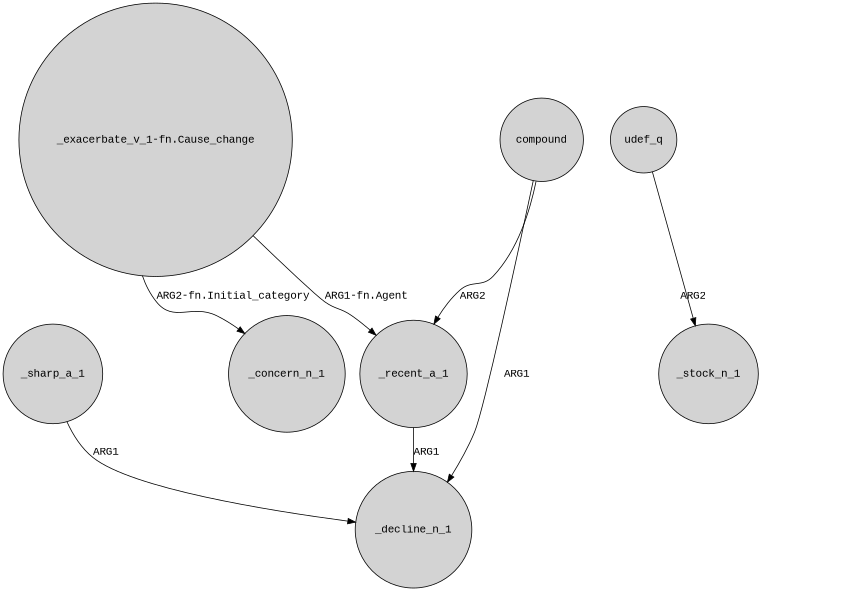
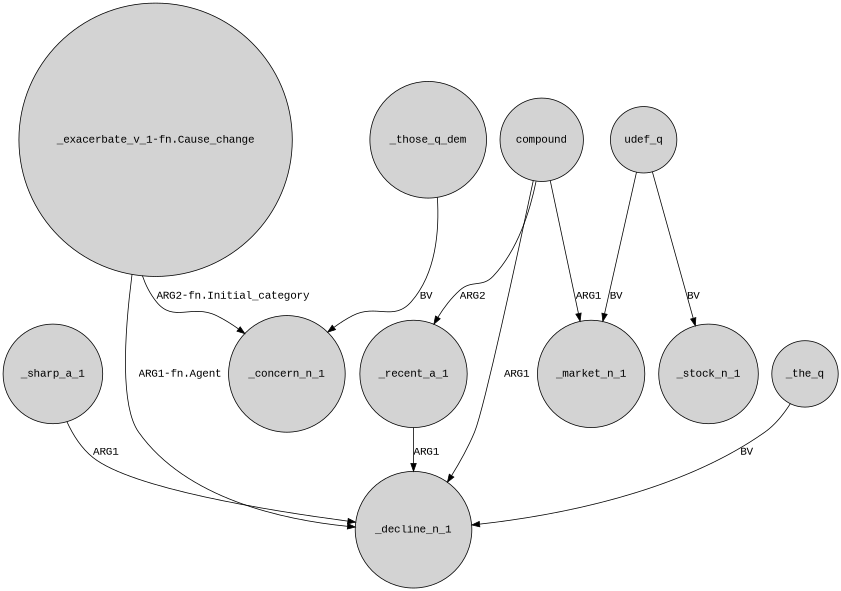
none -> (428, 140)
(308, 288) -> (164, 460)
(693, 296) -> (693, 296)
none -> (591, 374)
none -> (805, 374)
